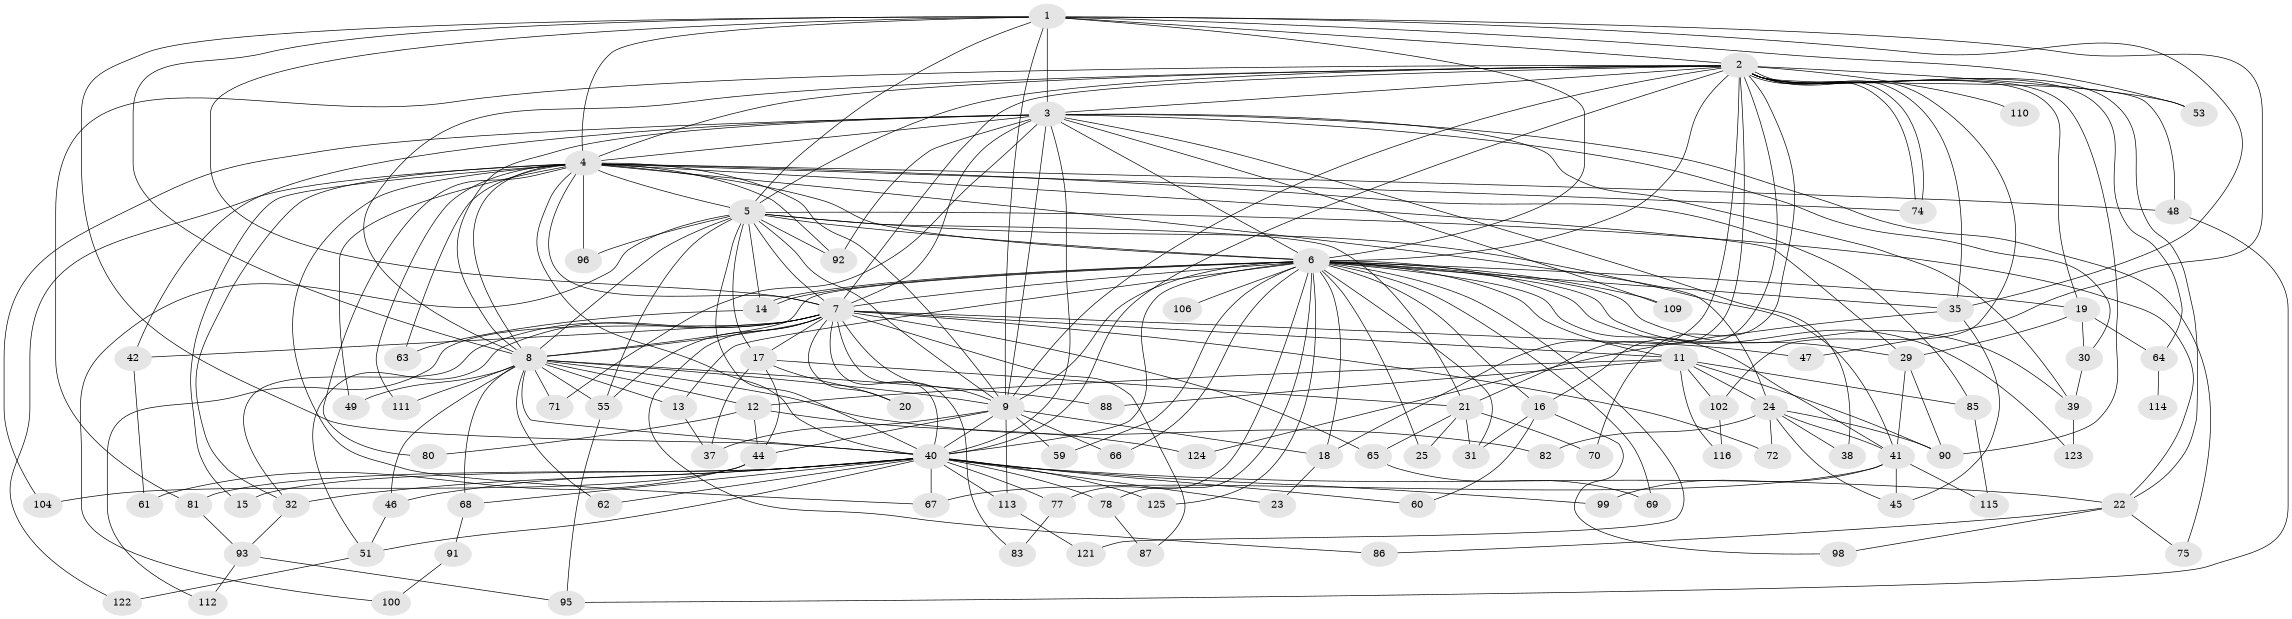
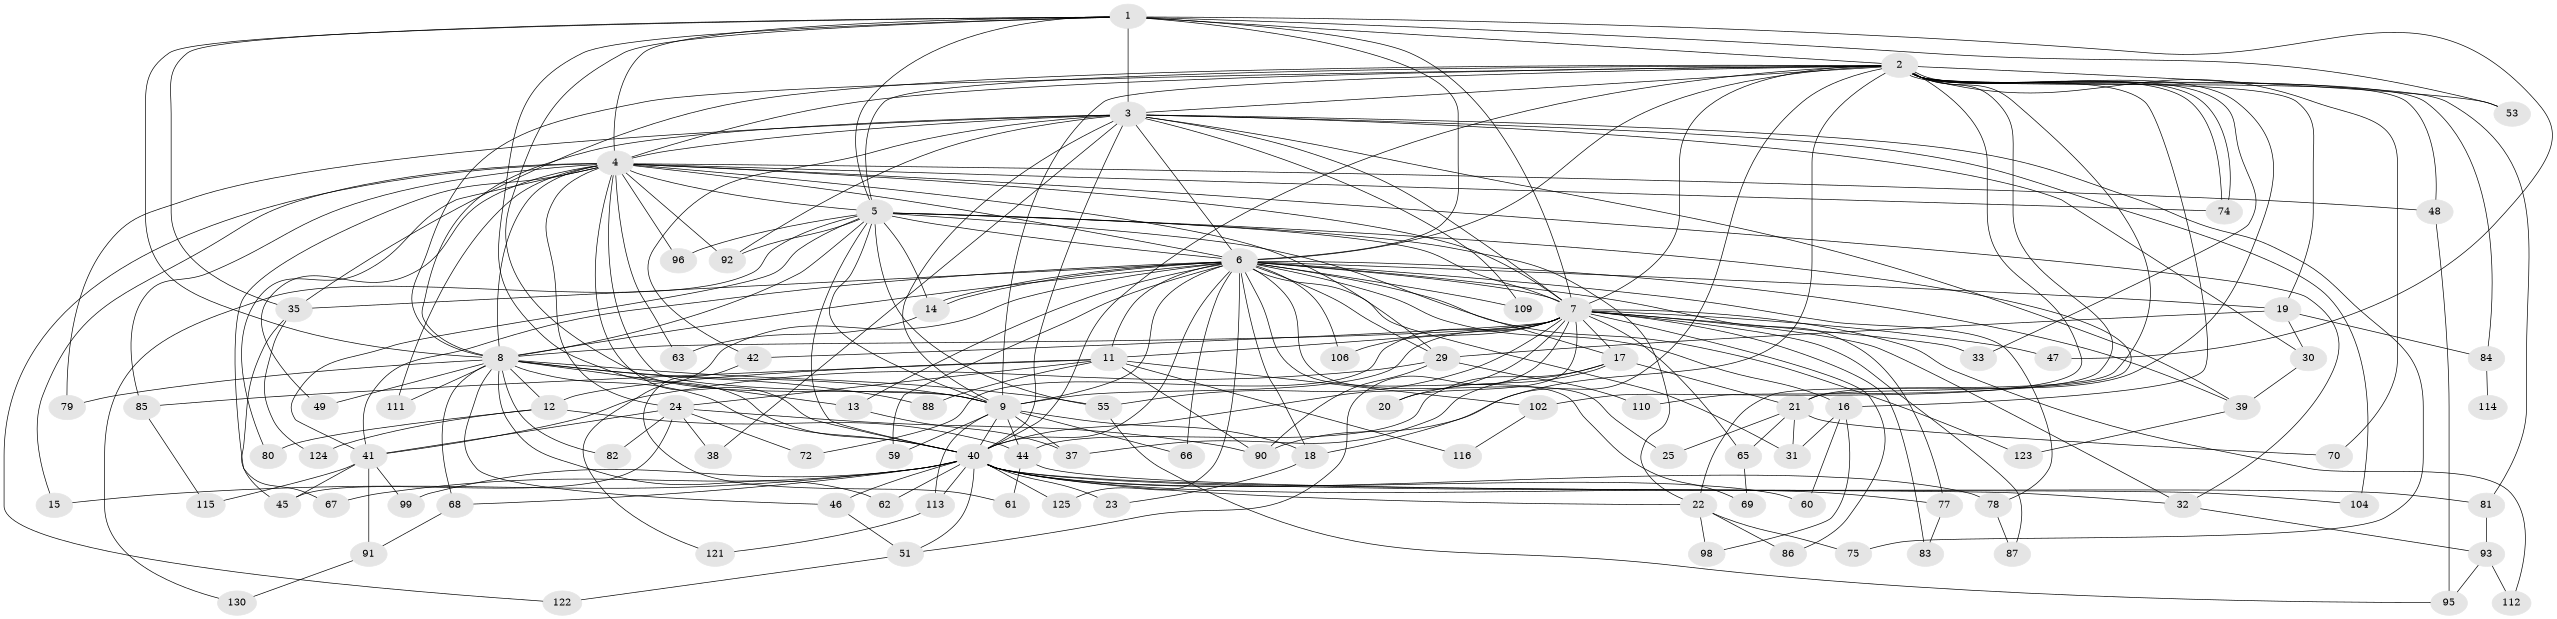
none -> (1458, 335)
none -> (1978, 359)
(2159, 359) -> (2486, 359)
none -> (1543, 380)
(555, 408) -> (67, 408)
(1439, 489) -> (369, 505)
(391, 603) -> (237, 603)
